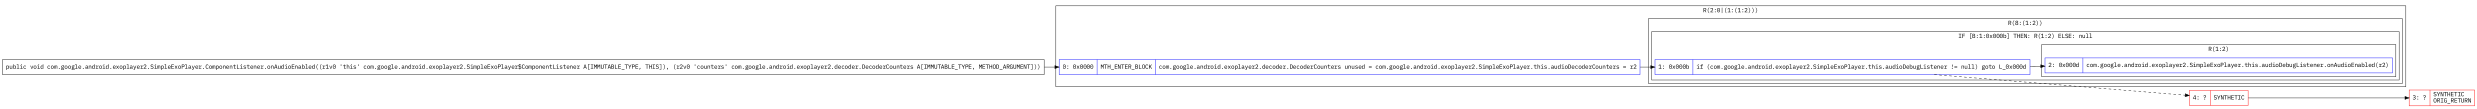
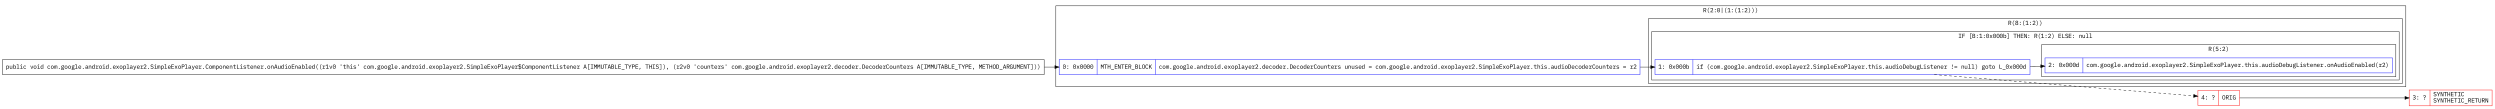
(2219, 49) -> (2219, 49)
(2229, 98) -> (2229, 98)
(2452, 101) -> (2461, 101)
